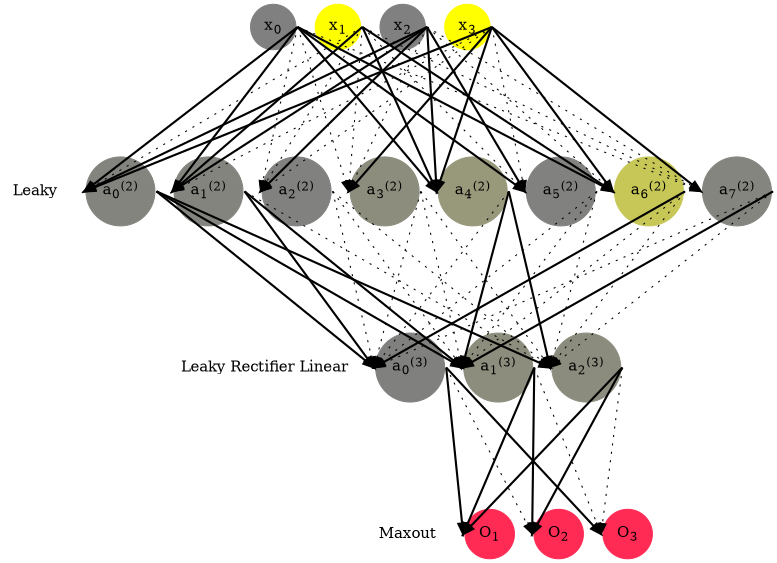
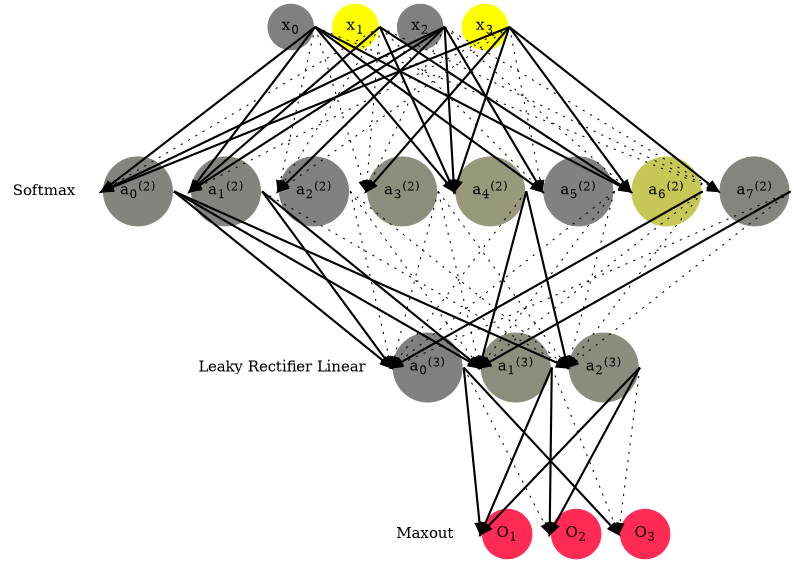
(36, 191) -> (45, 191)
